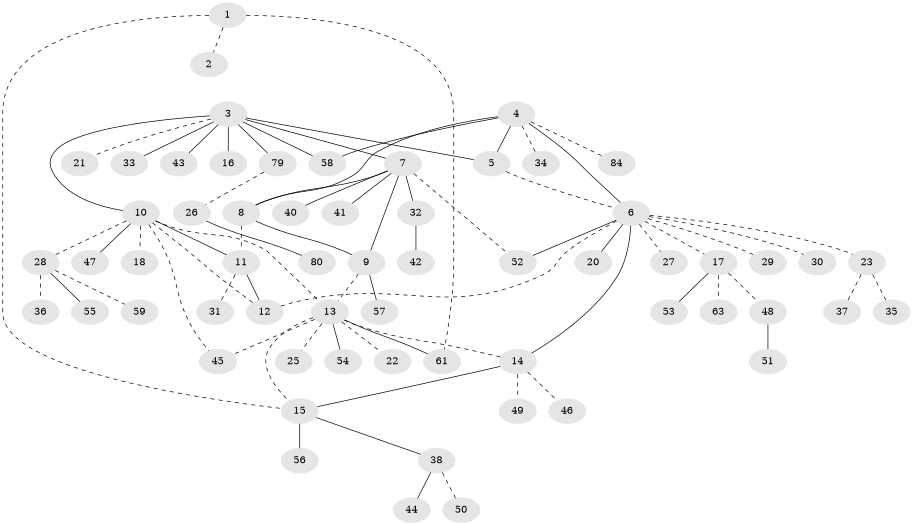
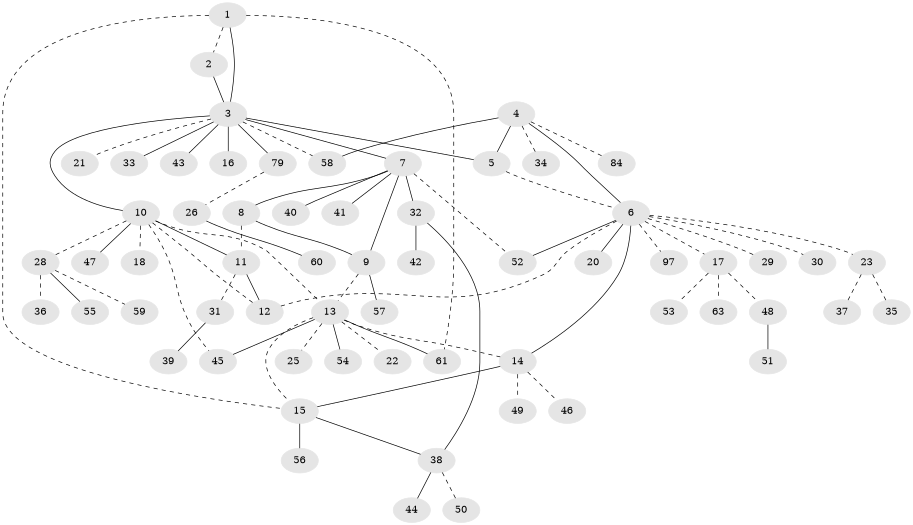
none -> (234, 65)
none -> (219, 89)
(278, 139) -> (278, 139)
(379, 151) -> none
(317, 263) -> (317, 263)
(669, 263) -> (669, 263)
(694, 287) -> (694, 287)
none -> (480, 332)
(272, 338) -> (272, 338)
none -> (168, 362)
